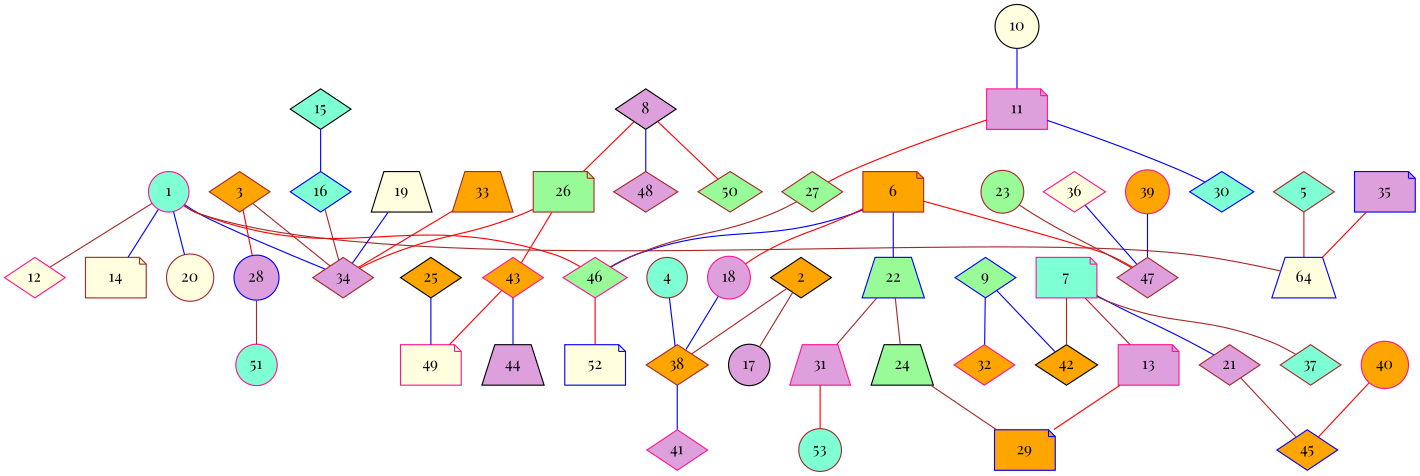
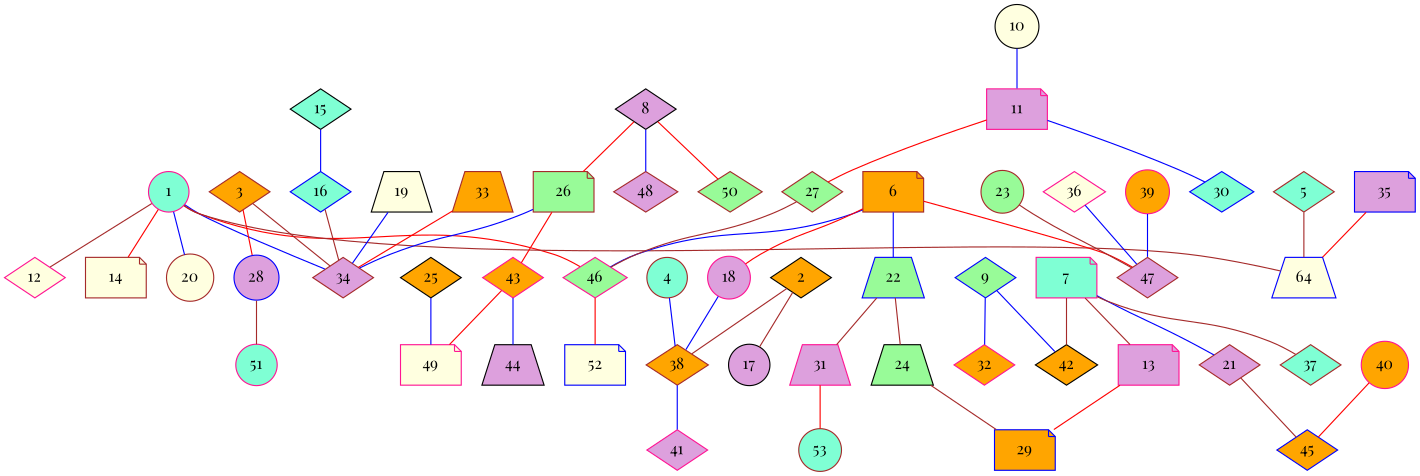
(472, 231) -> (472, 231)
(143, 233) -> (143, 233)
